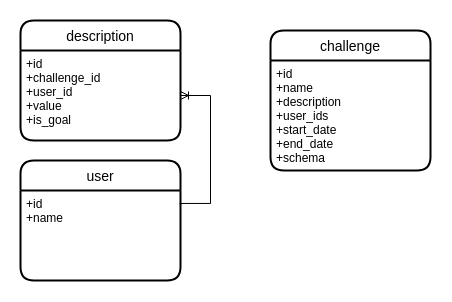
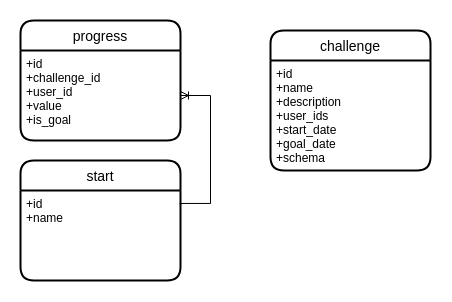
(100, 36) -> (100, 36)
(285, 74) -> (285, 74)
(100, 176) -> (100, 176)
